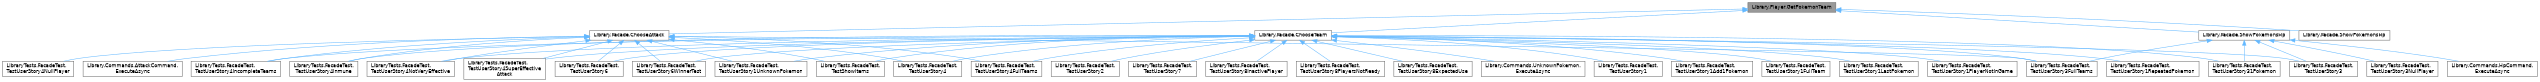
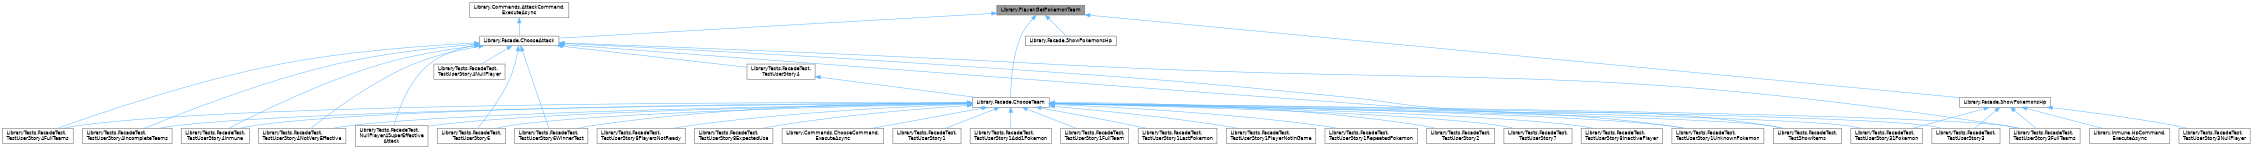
(1086, 44) -> (899, 87)
(324, 46) -> (519, 29)
(505, 69) -> (392, 136)
(1533, 69) -> (833, 136)
(2492, 69) -> (2130, 136)
